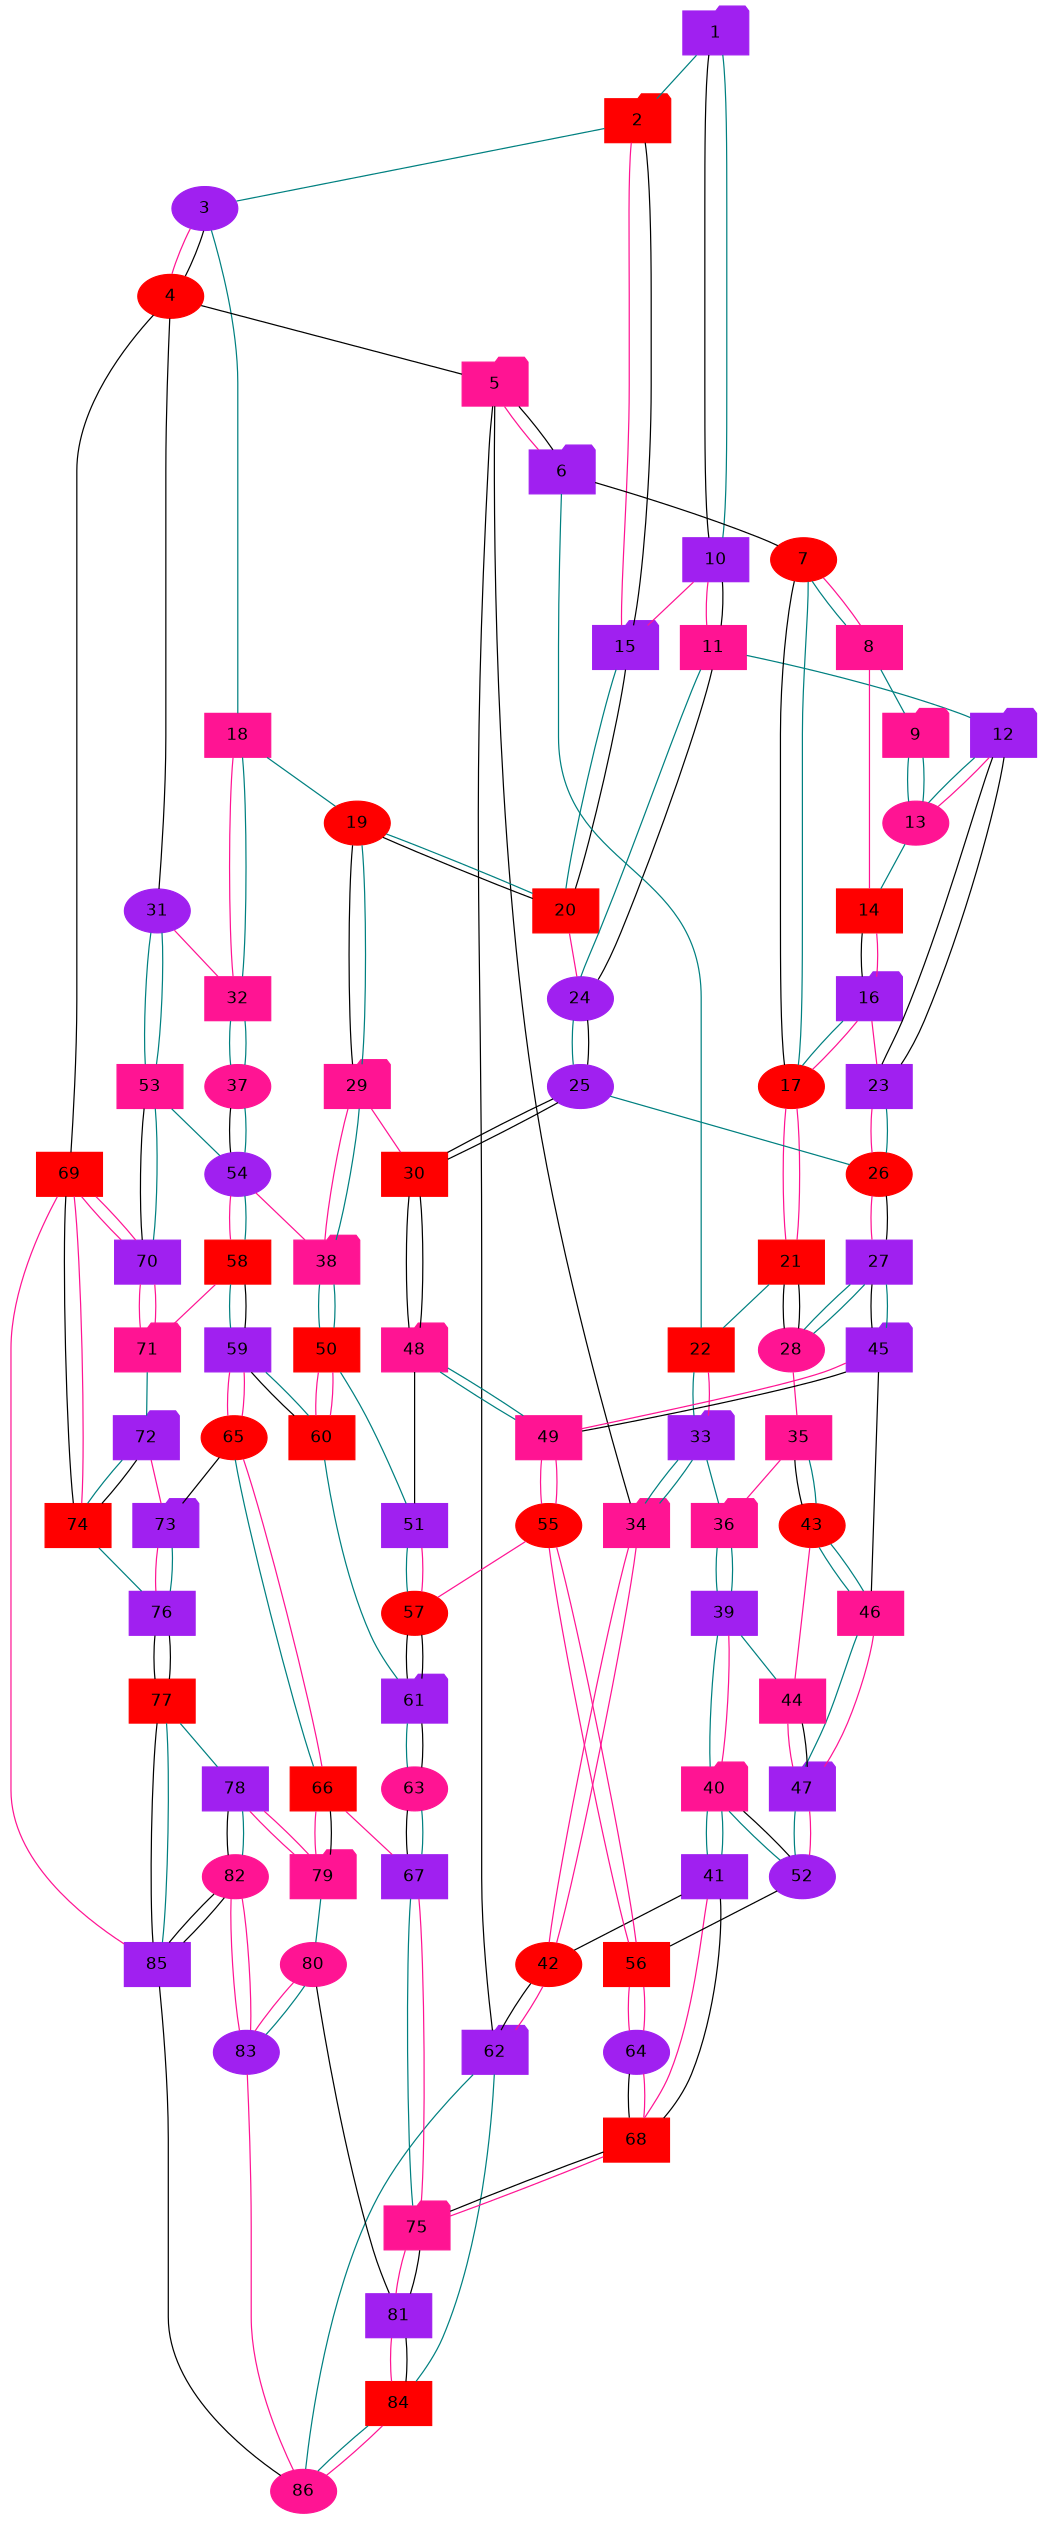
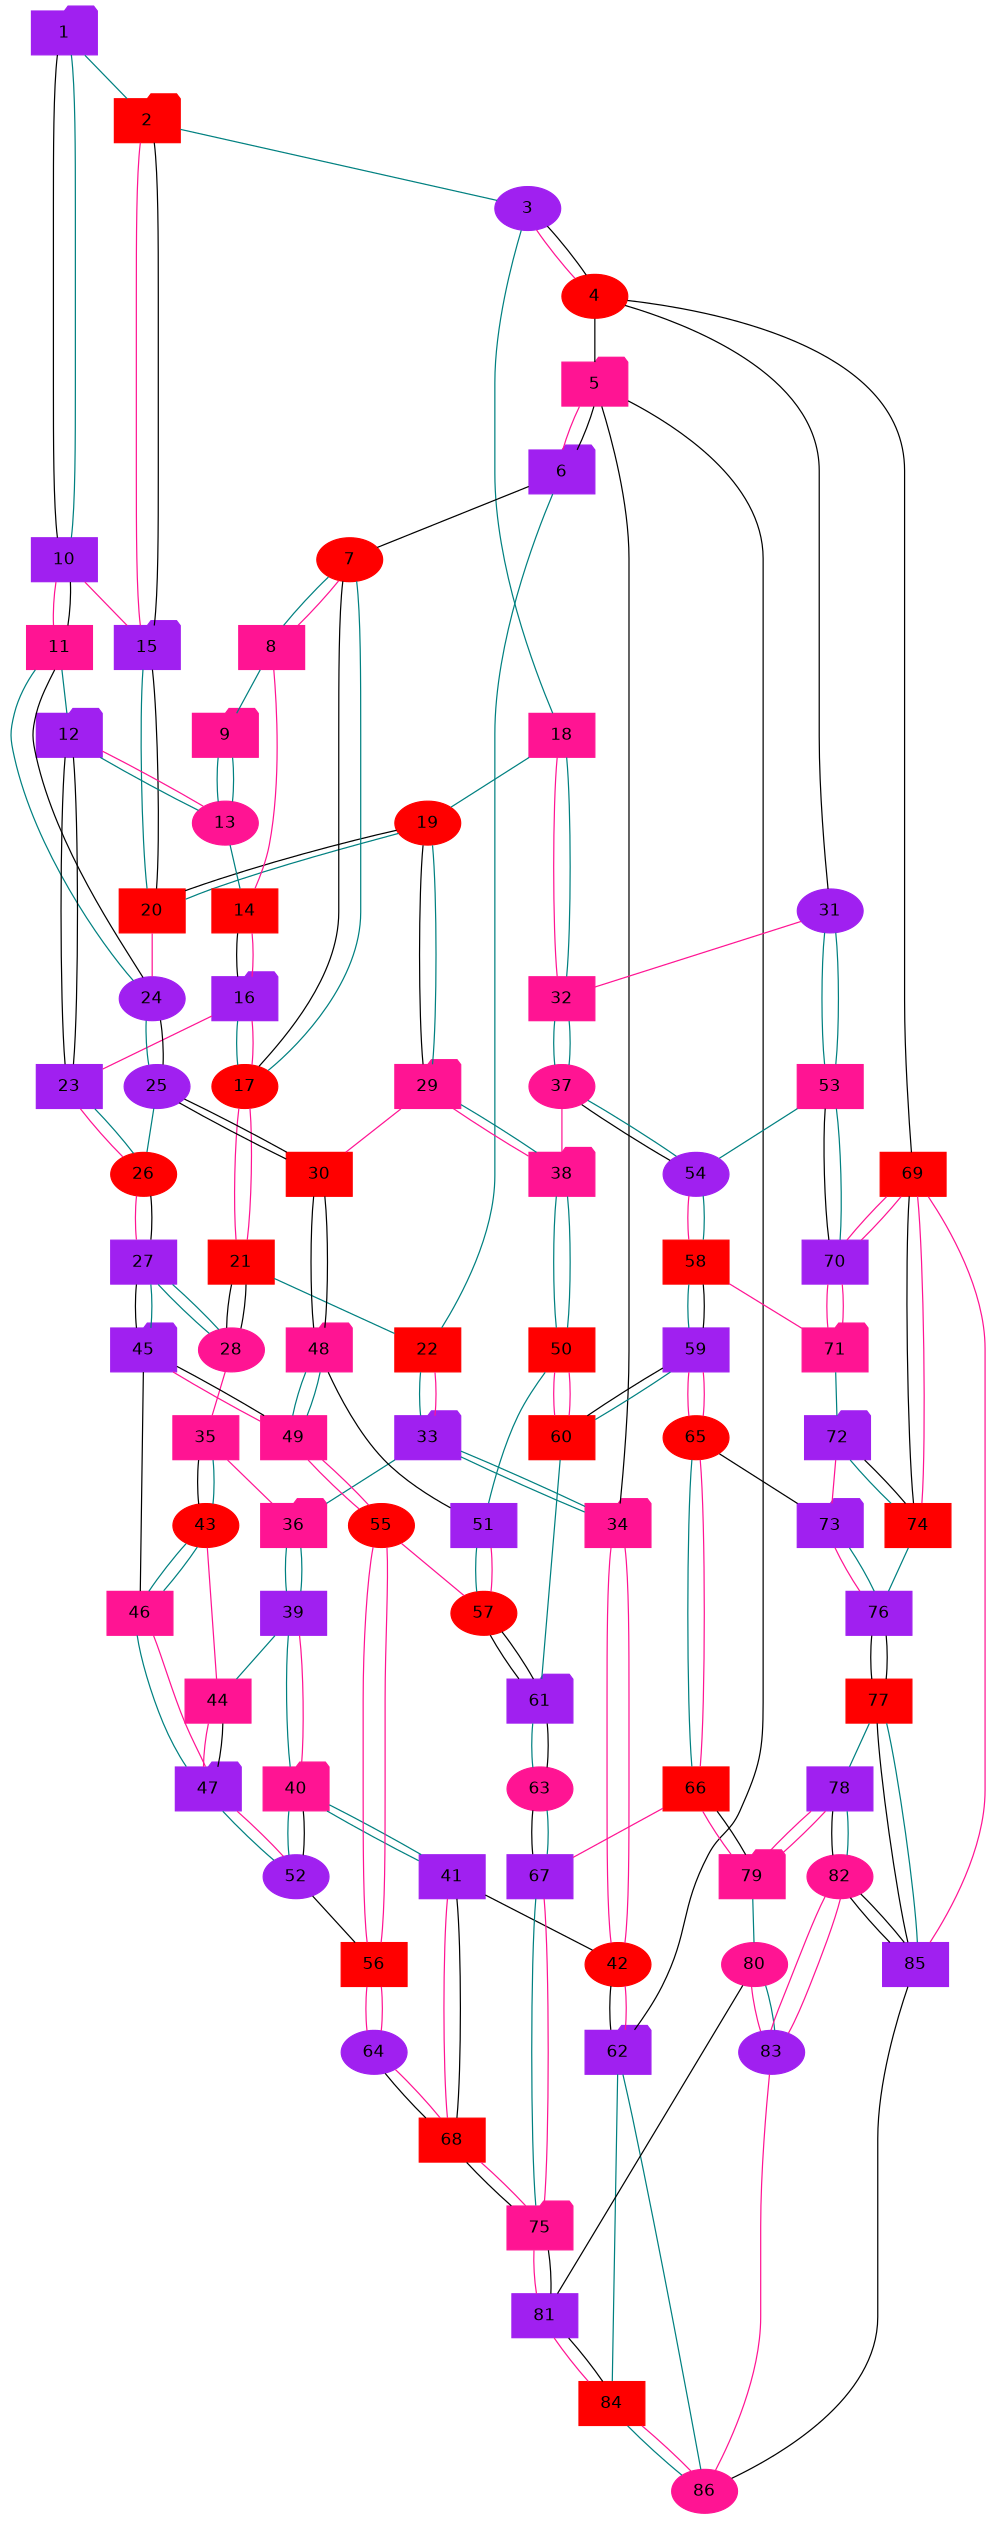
(280, 1216) -> (562, 1131)
